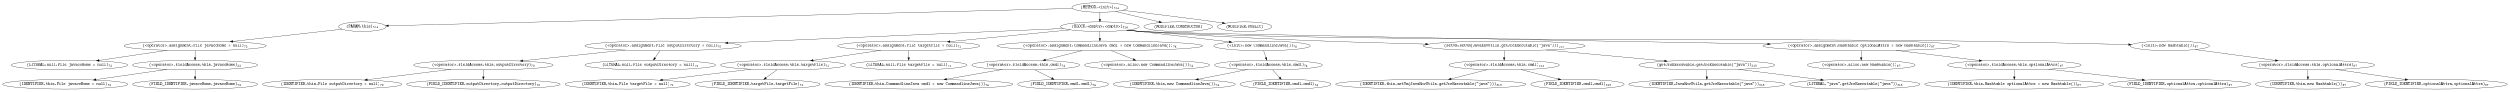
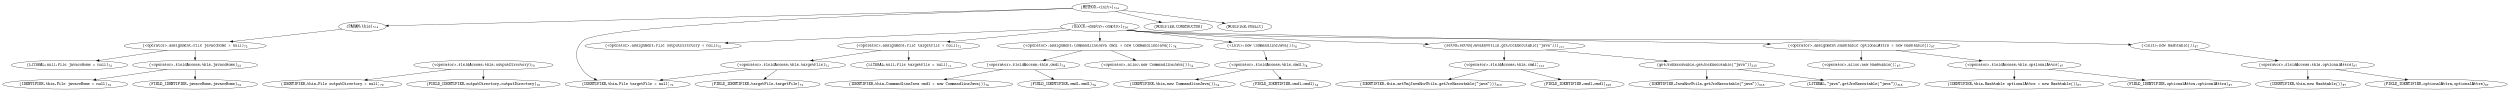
(1100, 16) -> (803, 19)
(574, 55) -> none
(650, 65) -> none
